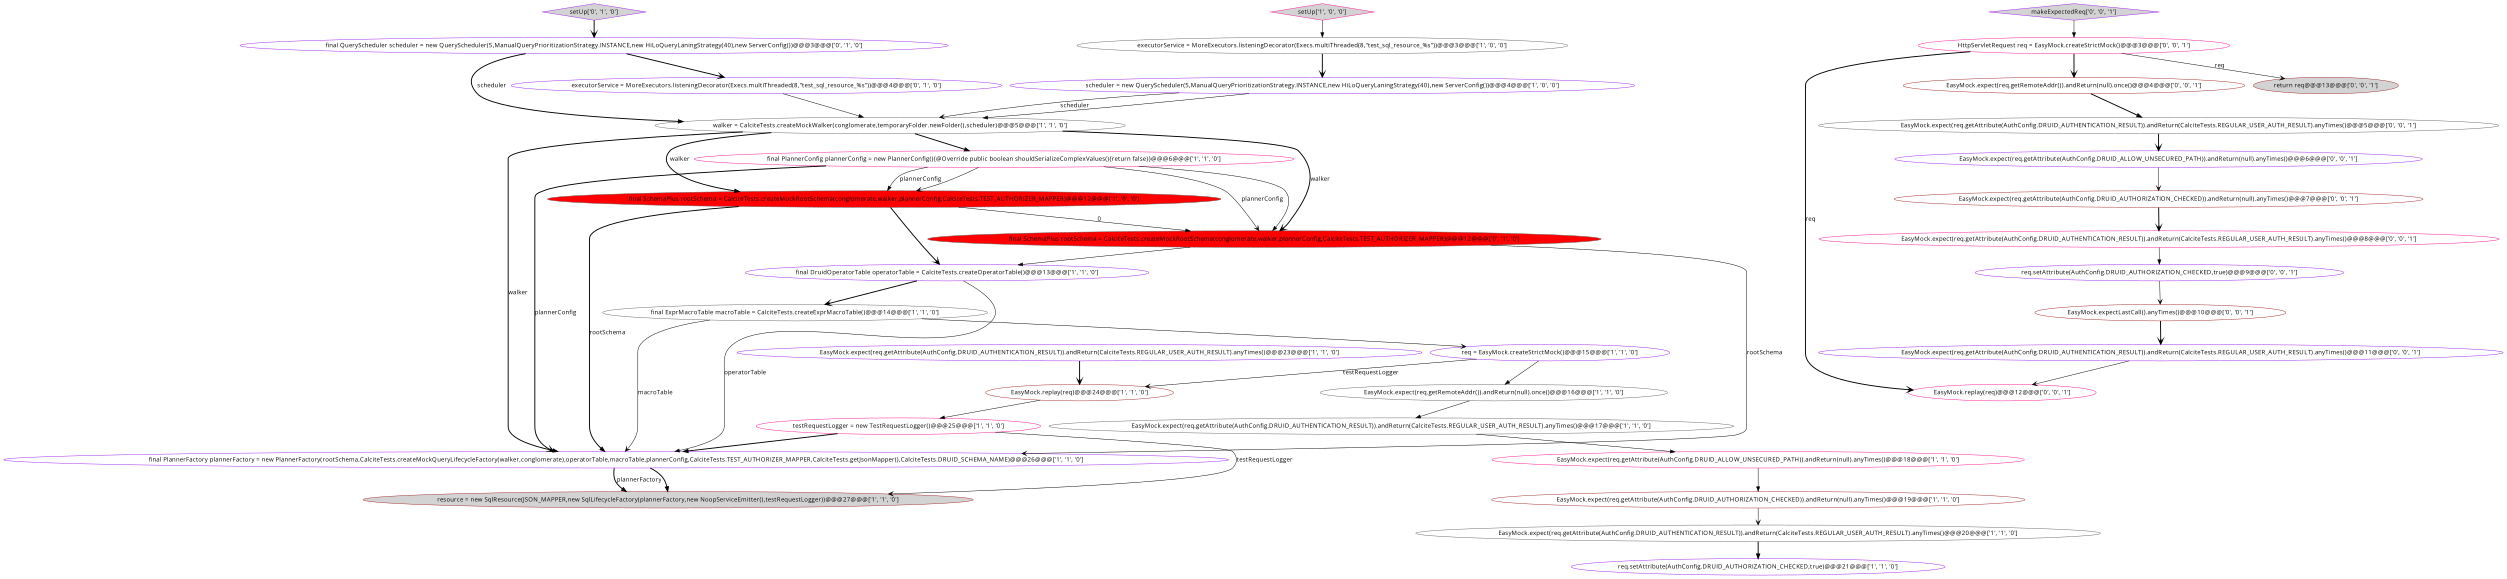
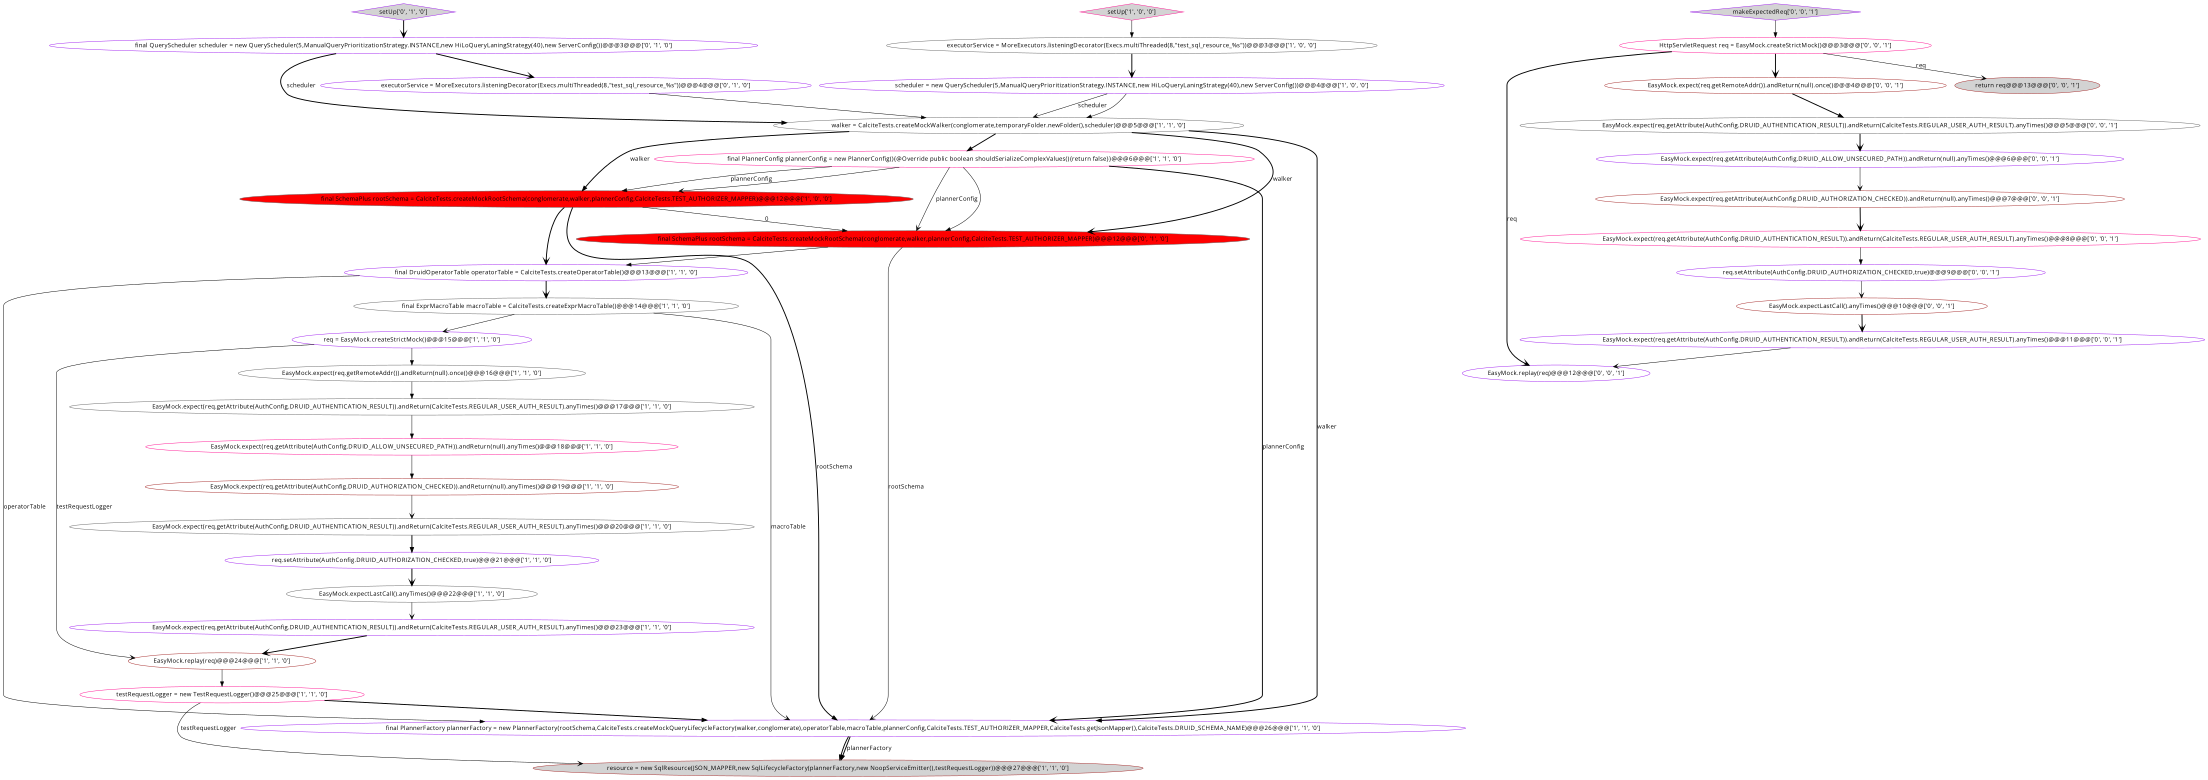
(2002, 393) -> (1556, 373)
none -> (412, 594)
